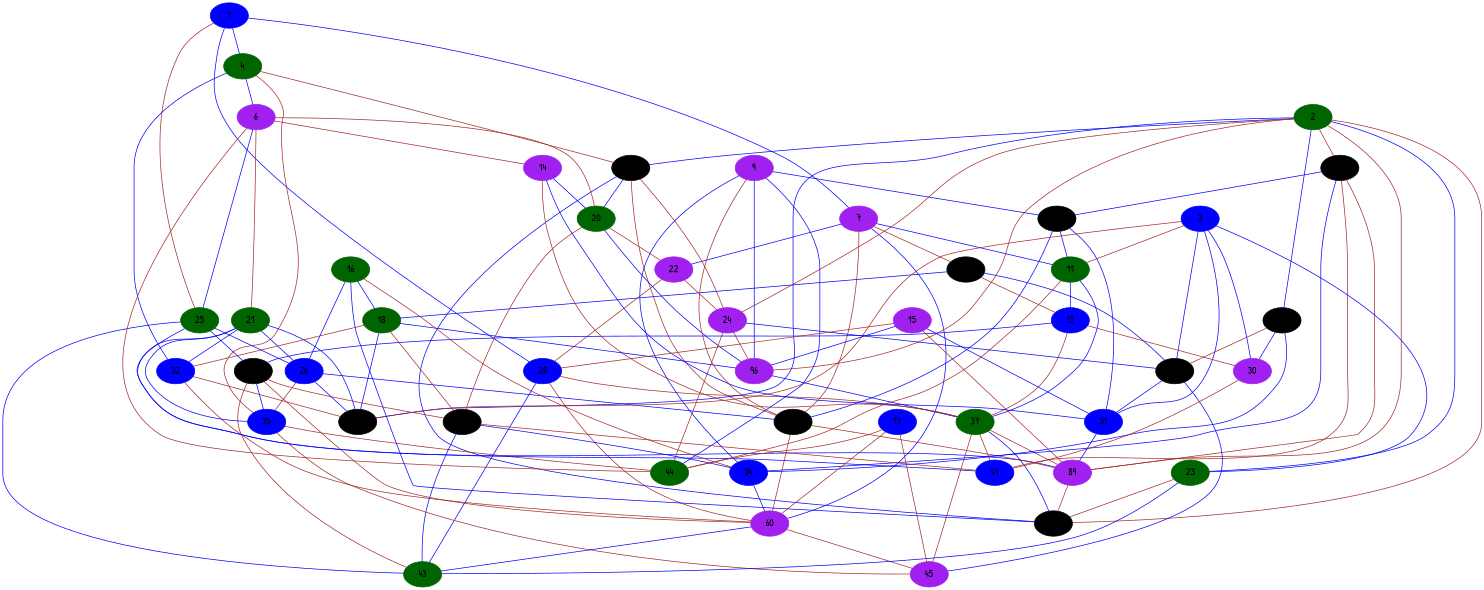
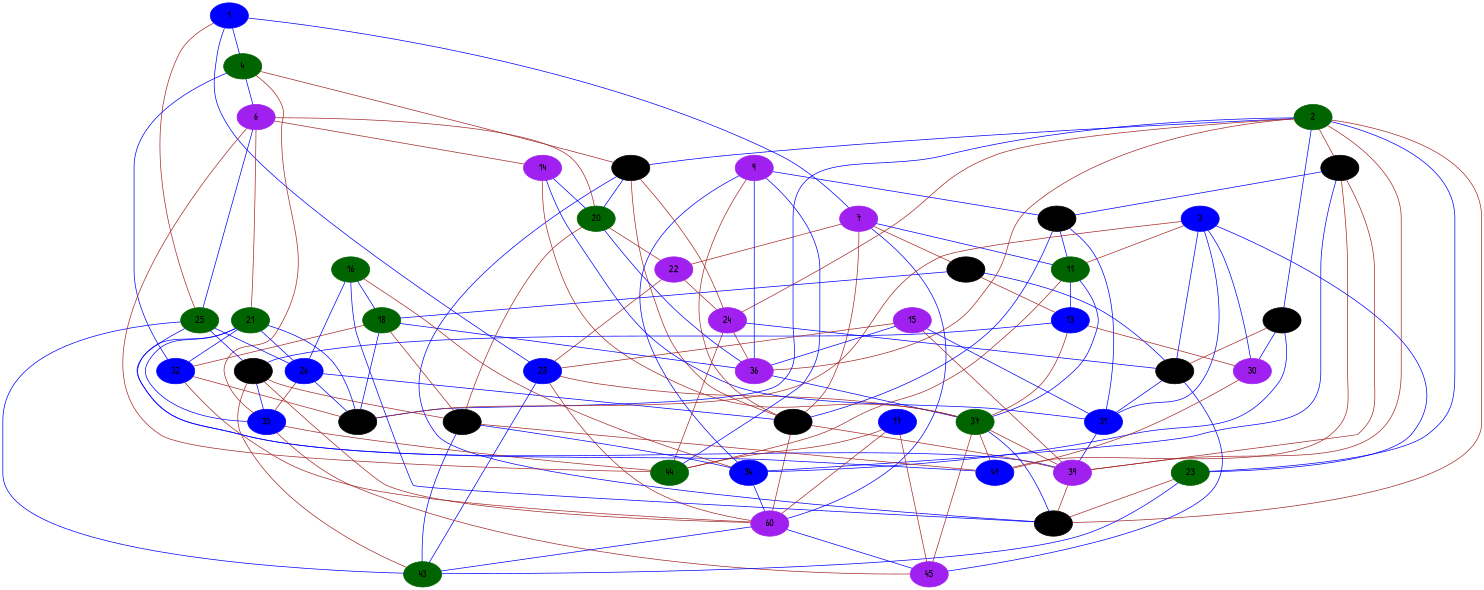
(766, 244) -> (766, 244)
(754, 371) -> (754, 371)
(1072, 473) -> (1072, 473)
(850, 549) -> (850, 549)
